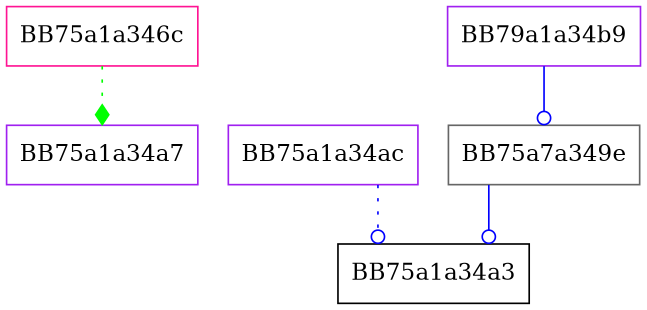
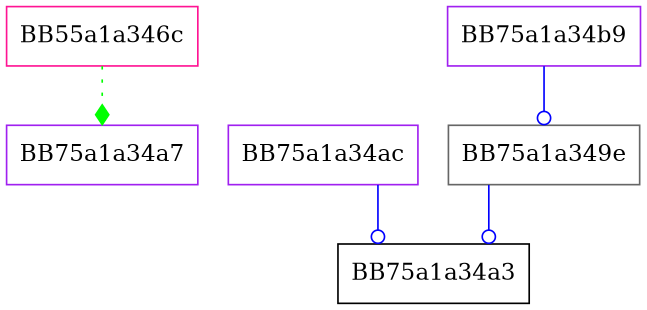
(102, 36) -> (102, 36)
(544, 36) -> (544, 36)
(544, 155) -> (544, 155)
(378, 208) -> (378, 208)
